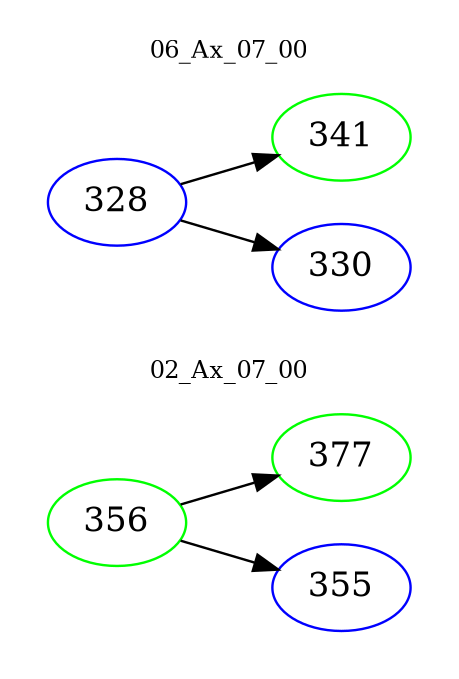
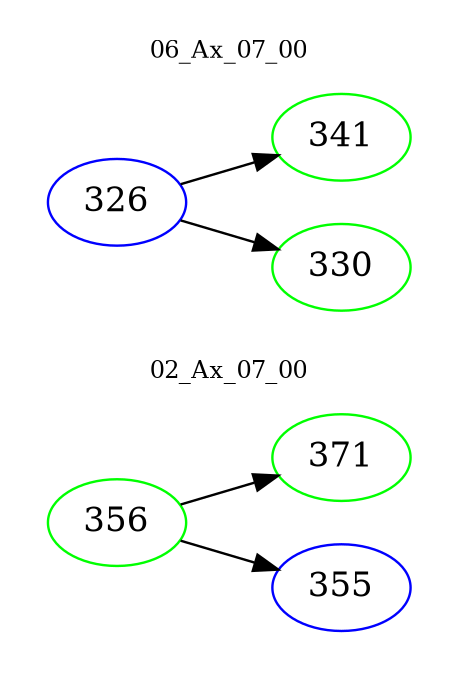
(117, 202) -> (117, 202)
(341, 267) -> (341, 267)
(341, 458) -> (341, 458)
